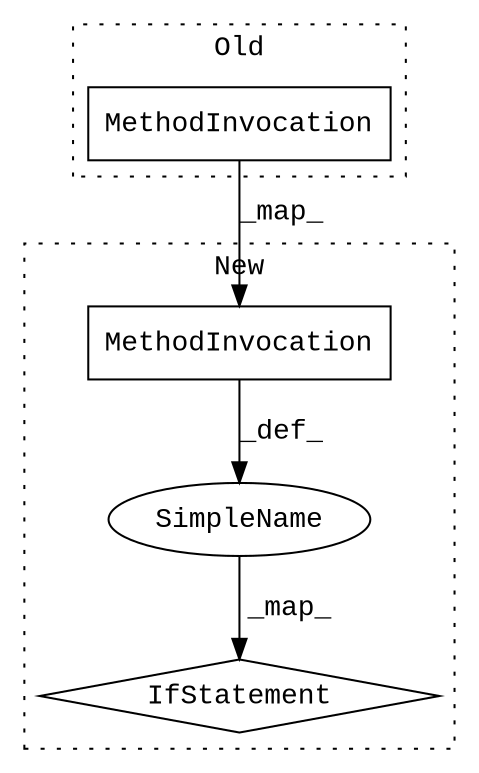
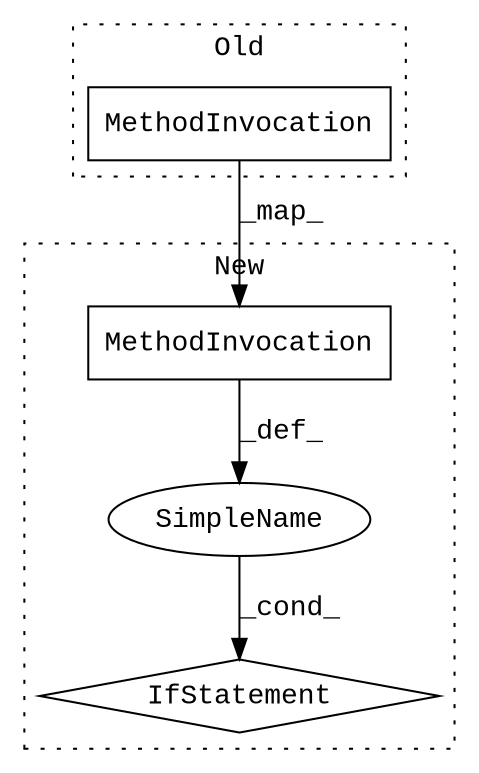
(290, 608) -> (290, 608)
